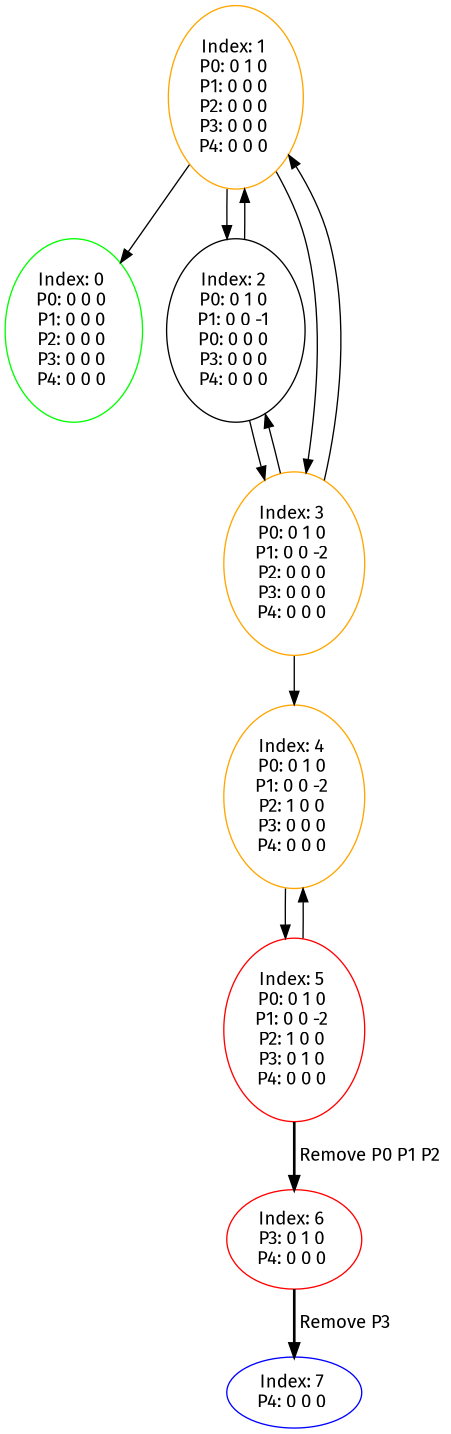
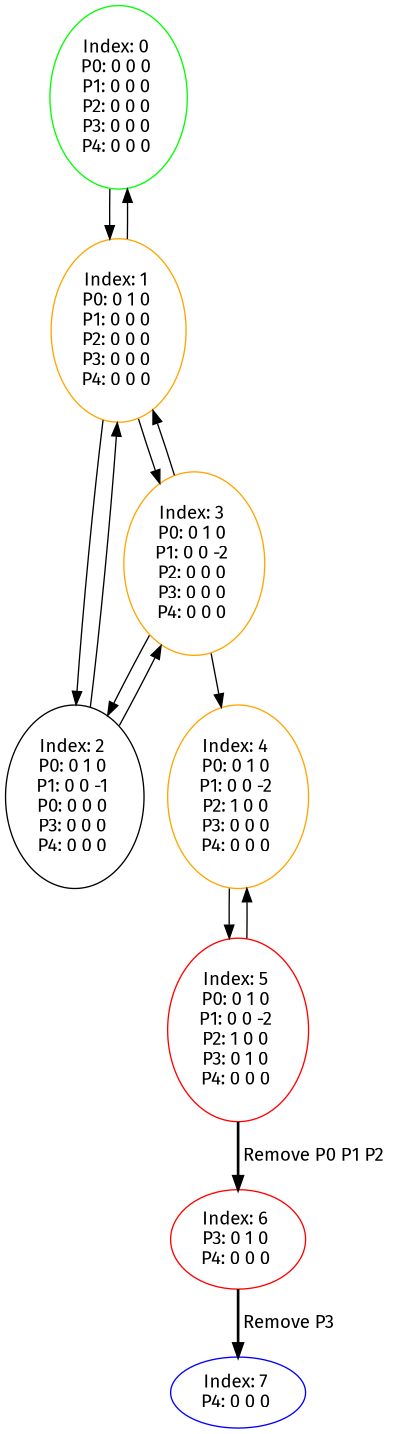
none -> (110, 207)
